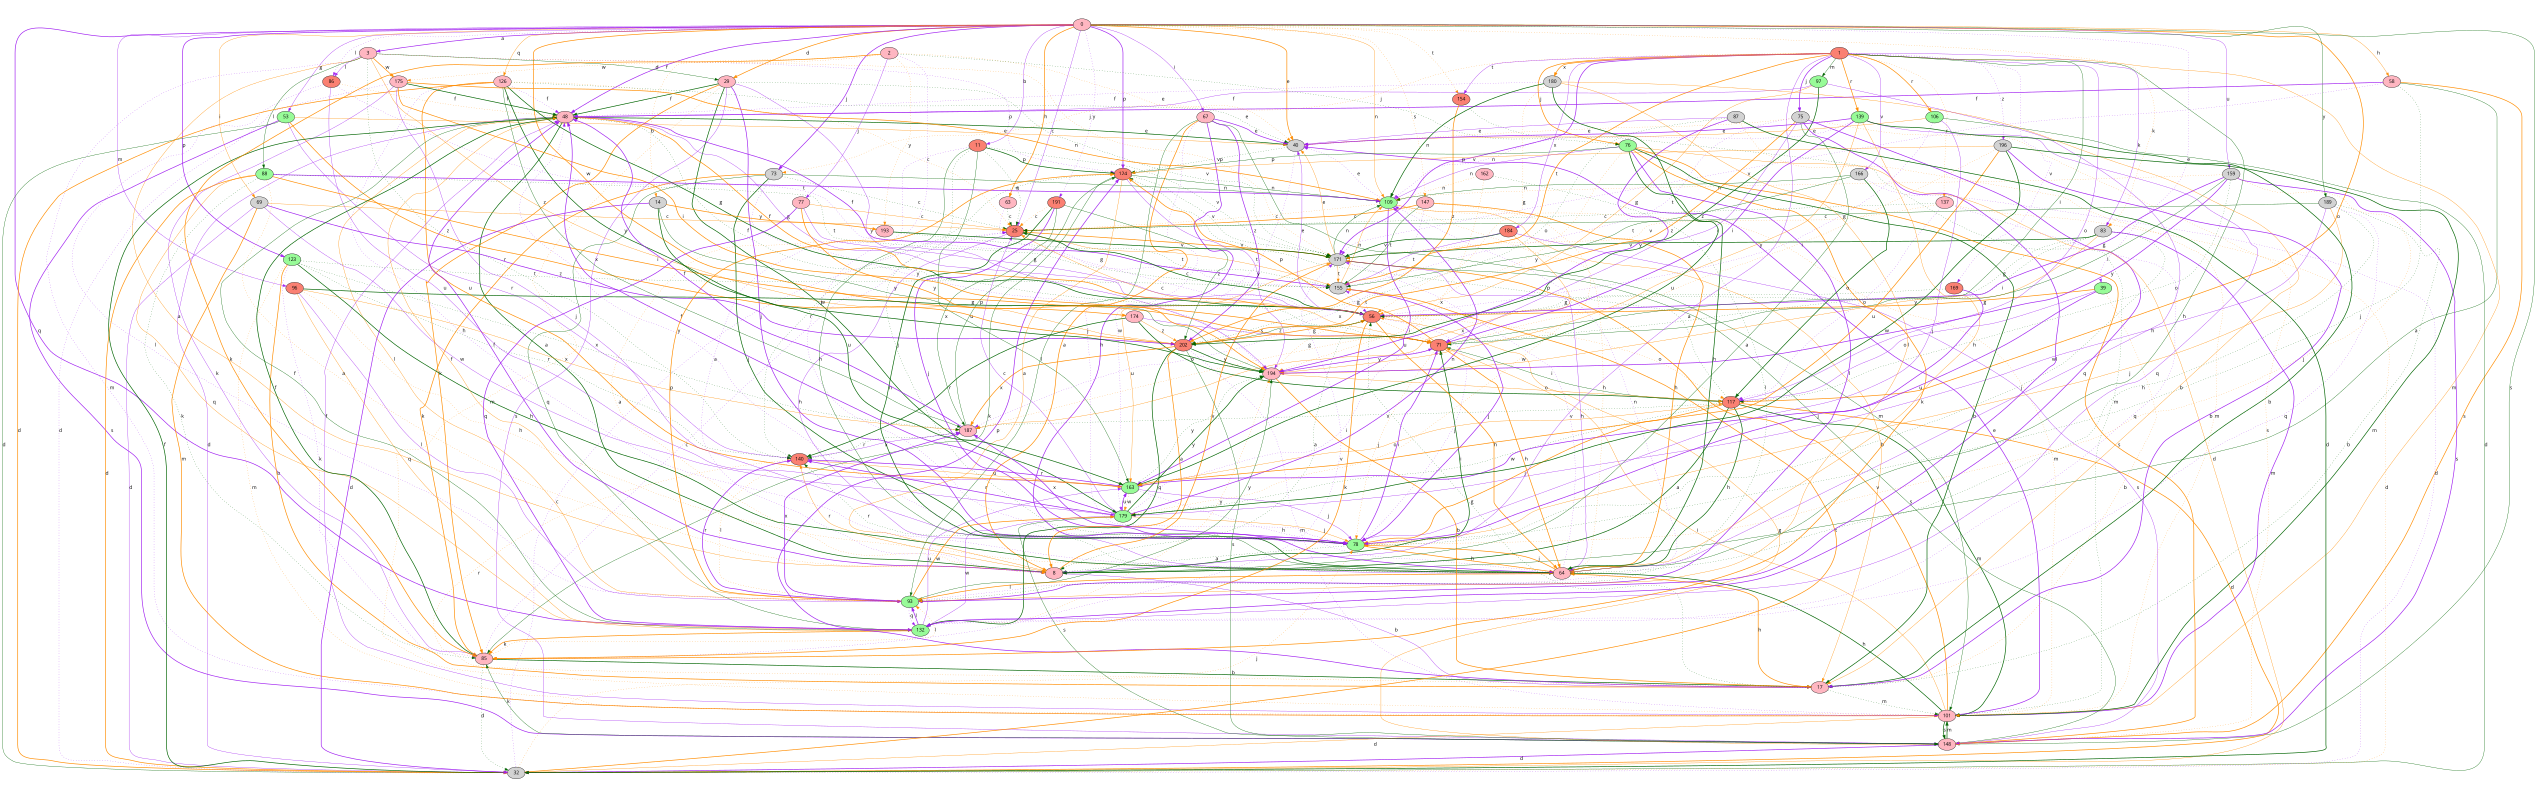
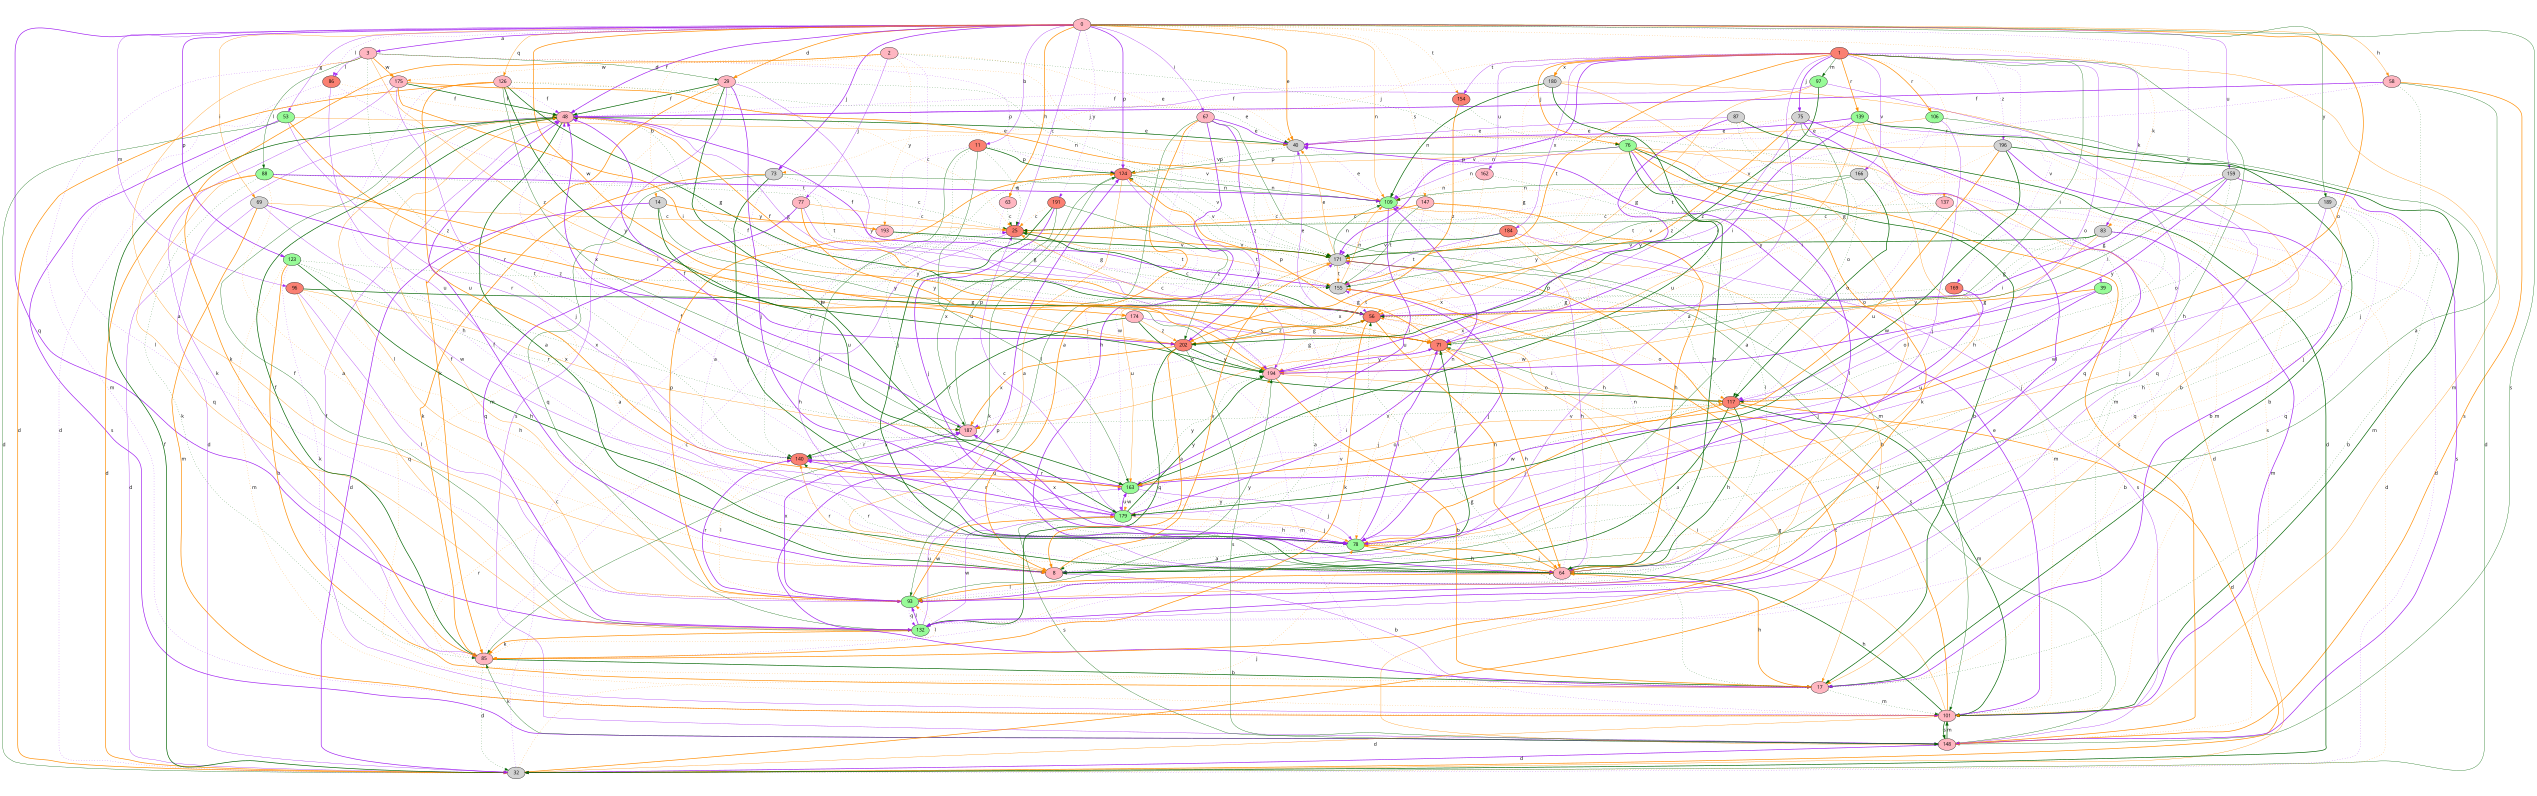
none -> (1553, 64)
(1510, 251) -> (1848, 251)
(679, 331) -> (679, 331)
